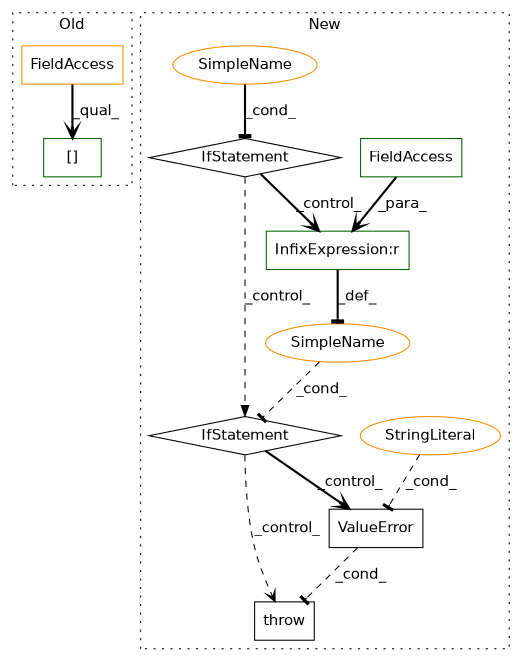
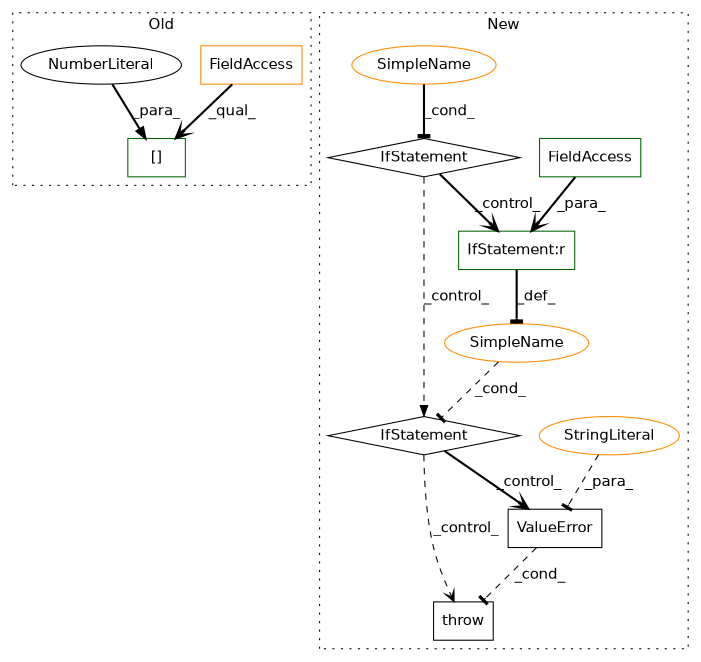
none -> (101, 65)
(338, 250) -> (517, 250)
(431, 482) -> (609, 482)
